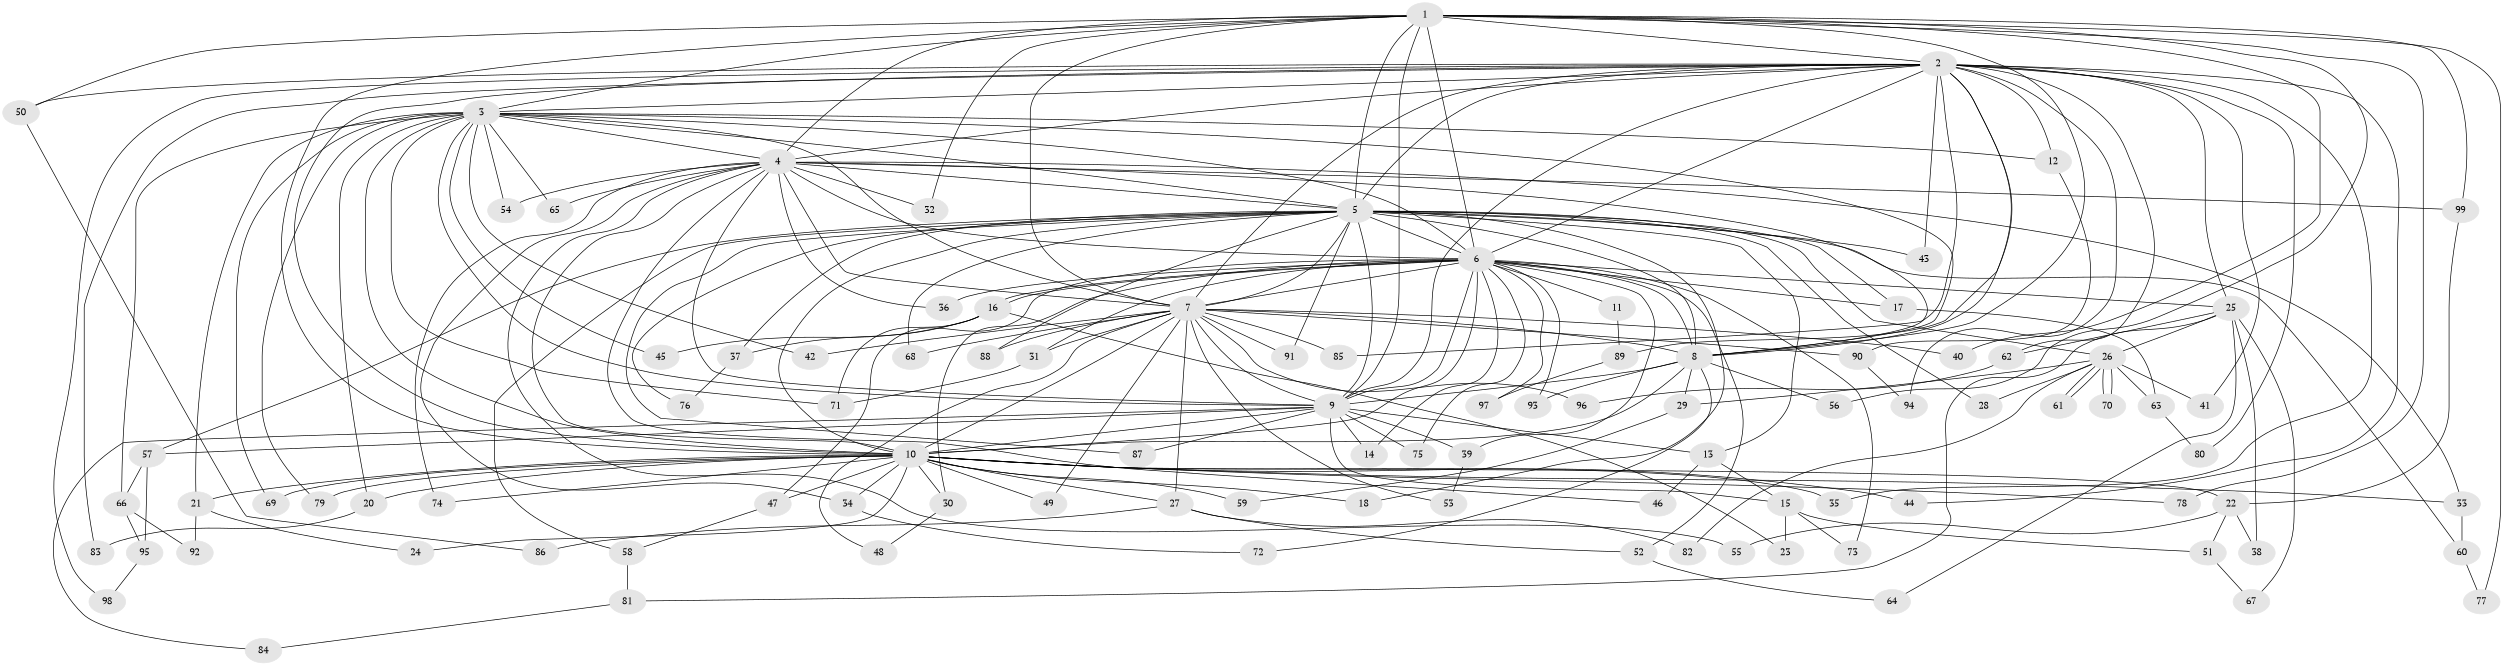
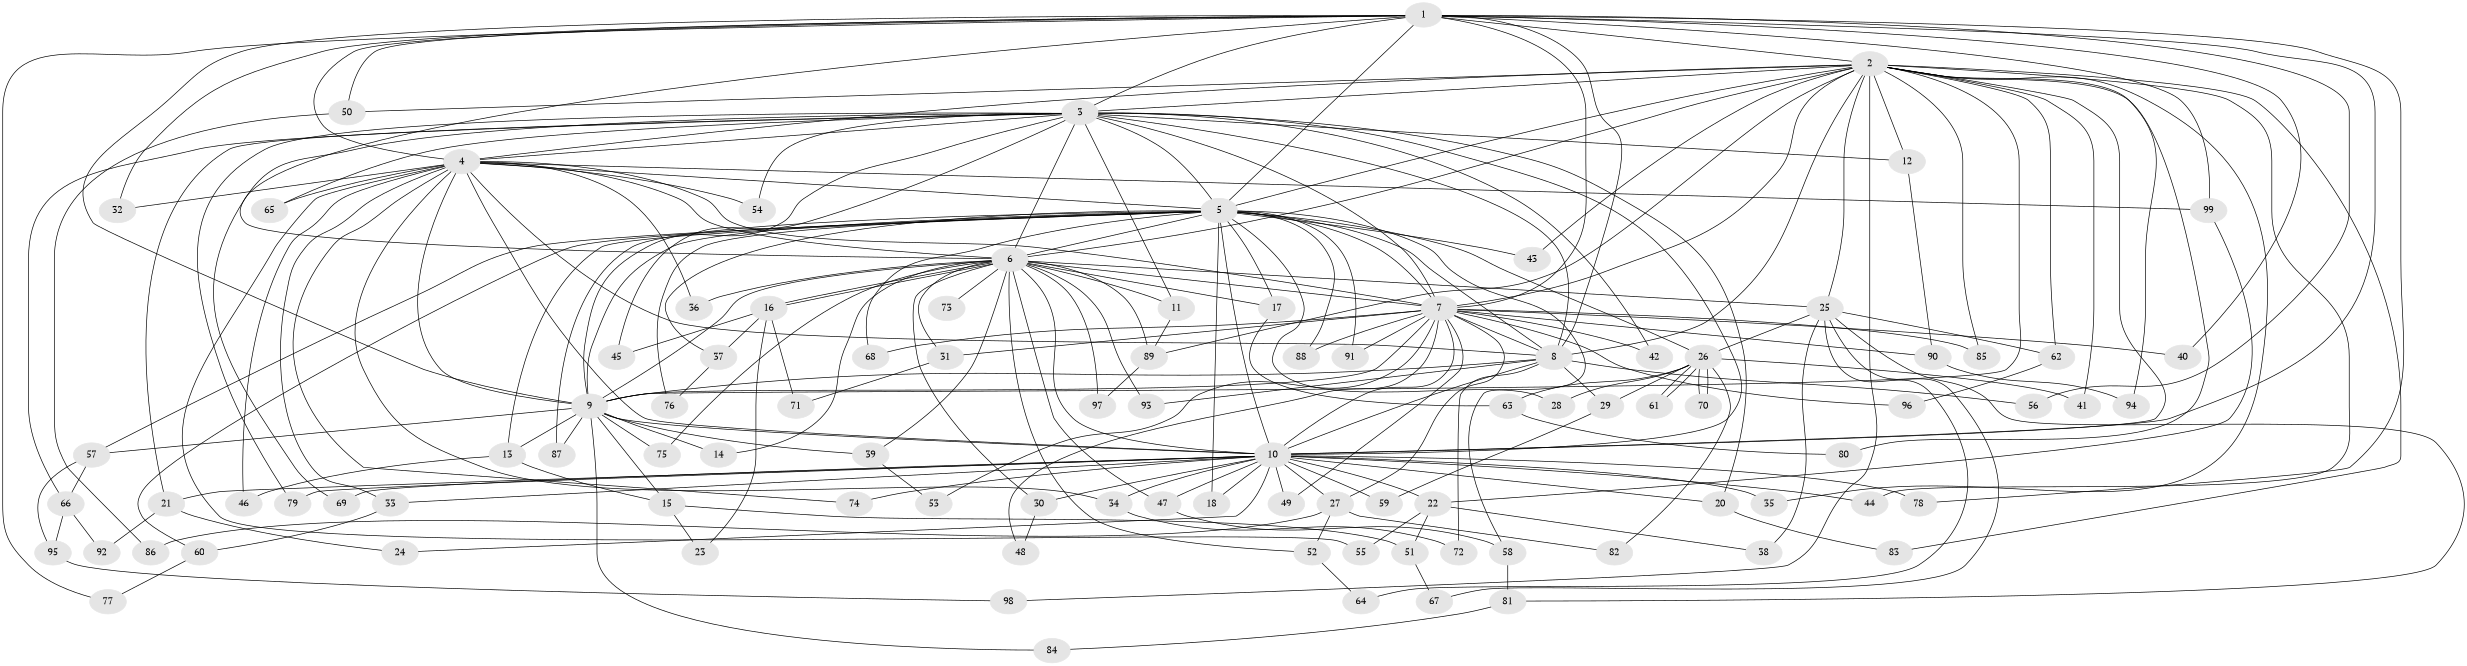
(1648, 288) -> (1117, 291)
(491, 355) -> (1122, 198)
(1815, 525) -> none
